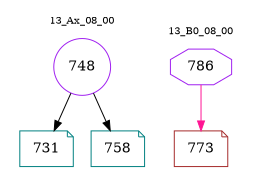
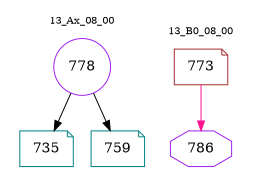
(82, 67) -> (82, 67)
(201, 103) -> (201, 103)
(47, 149) -> (47, 149)
(118, 149) -> (118, 149)
